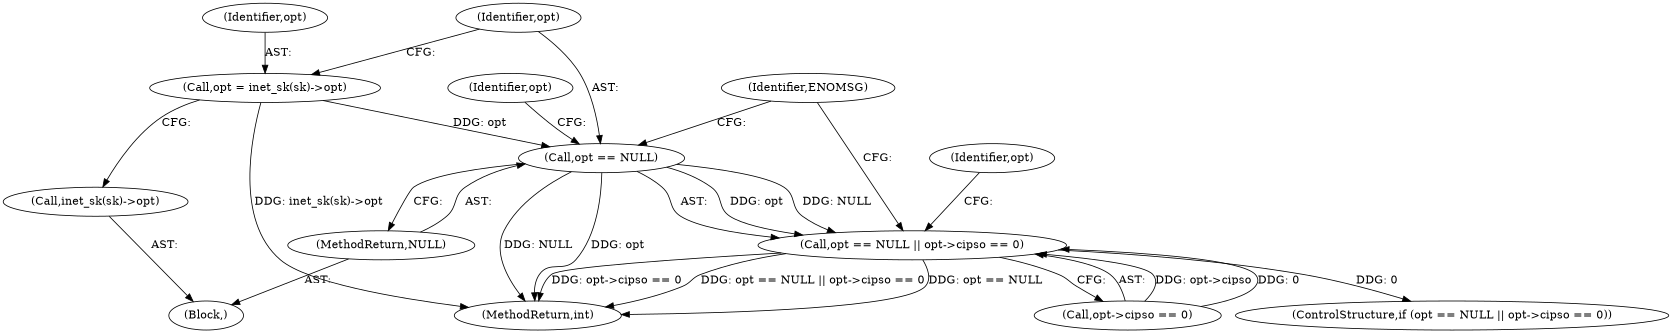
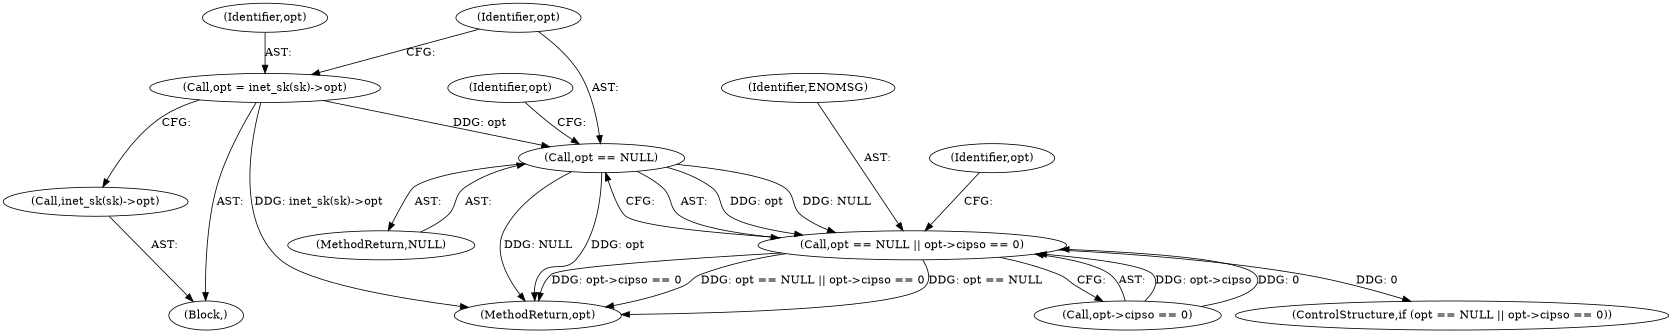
(709, 122) -> (683, 229)
(880, 158) -> (880, 158)
(430, 202) -> (430, 202)
(294, 280) -> (215, 193)
(538, 316) -> (538, 316)
